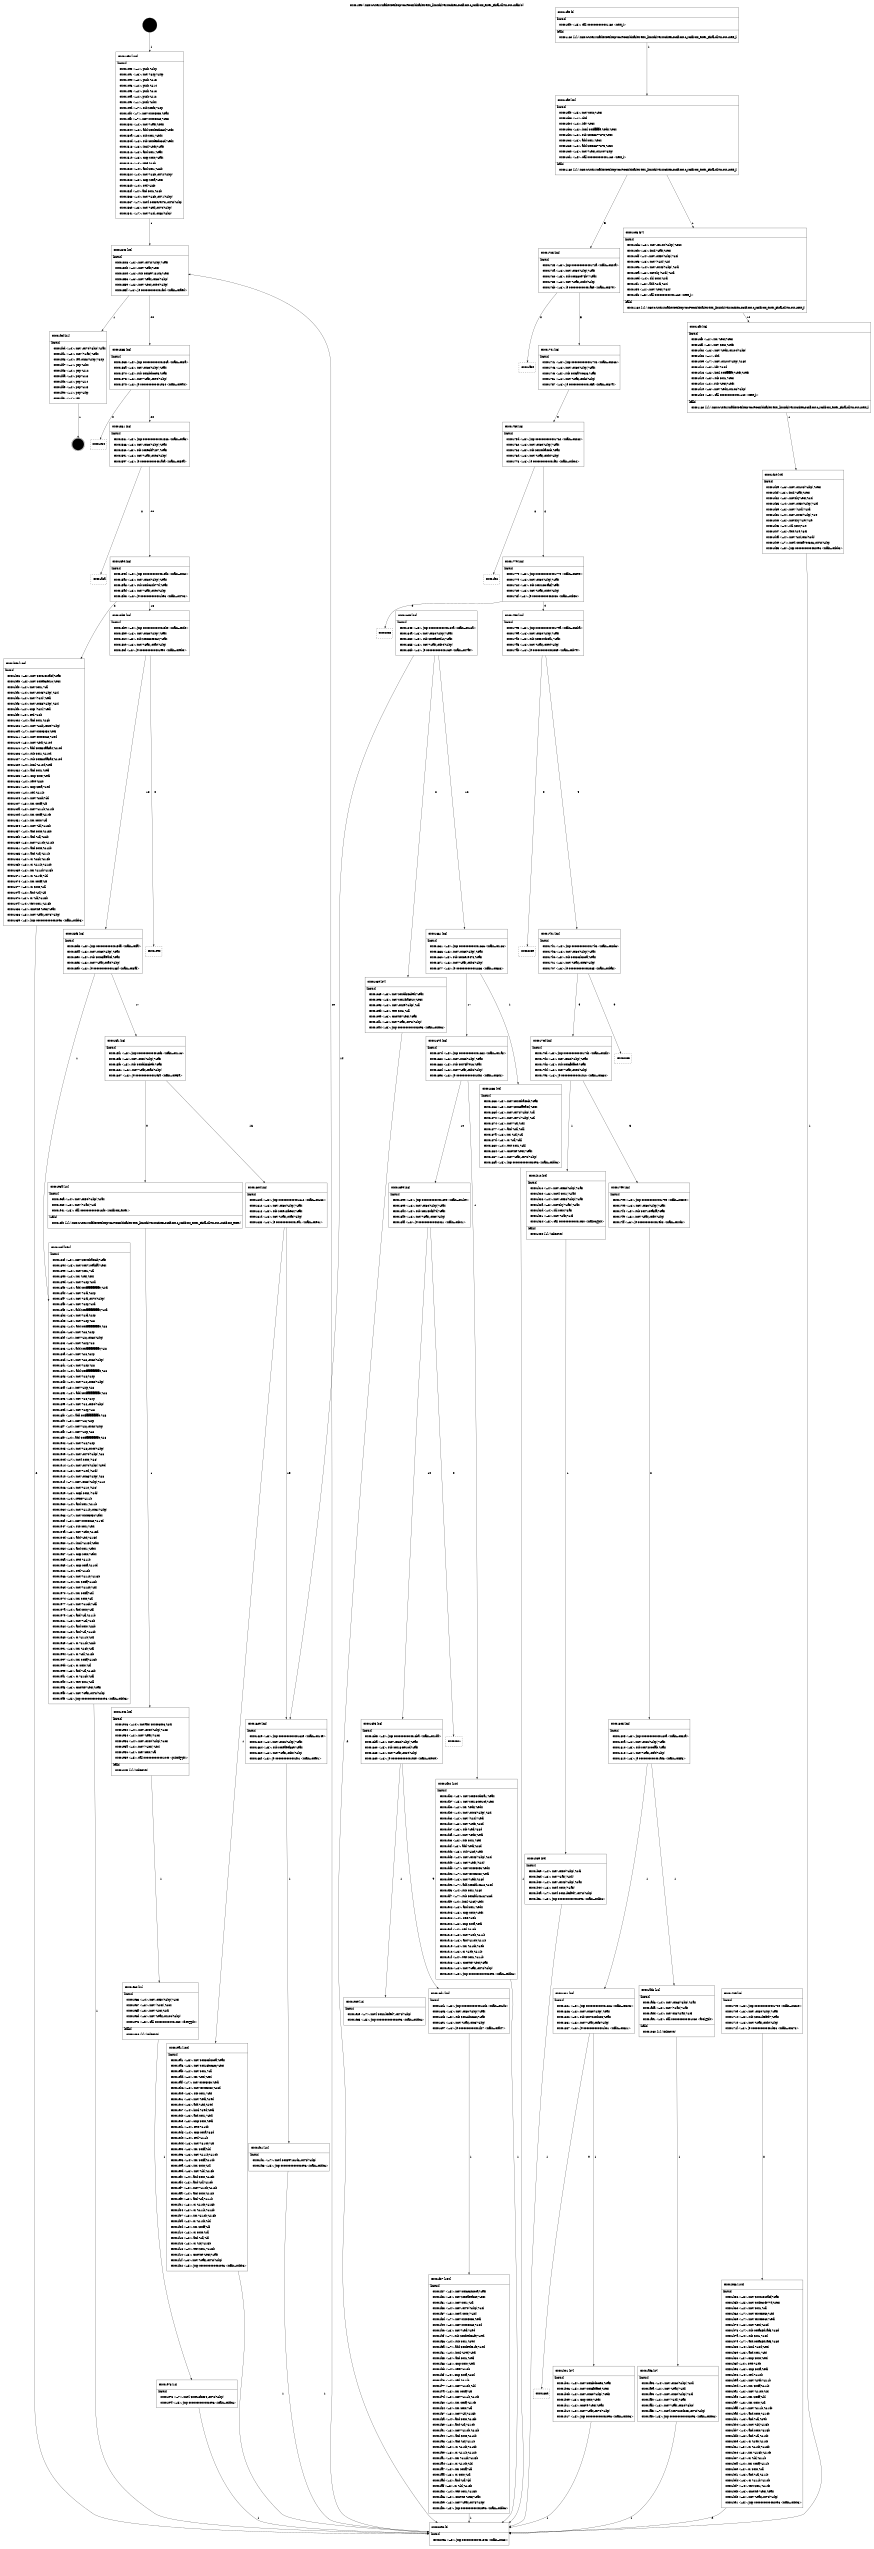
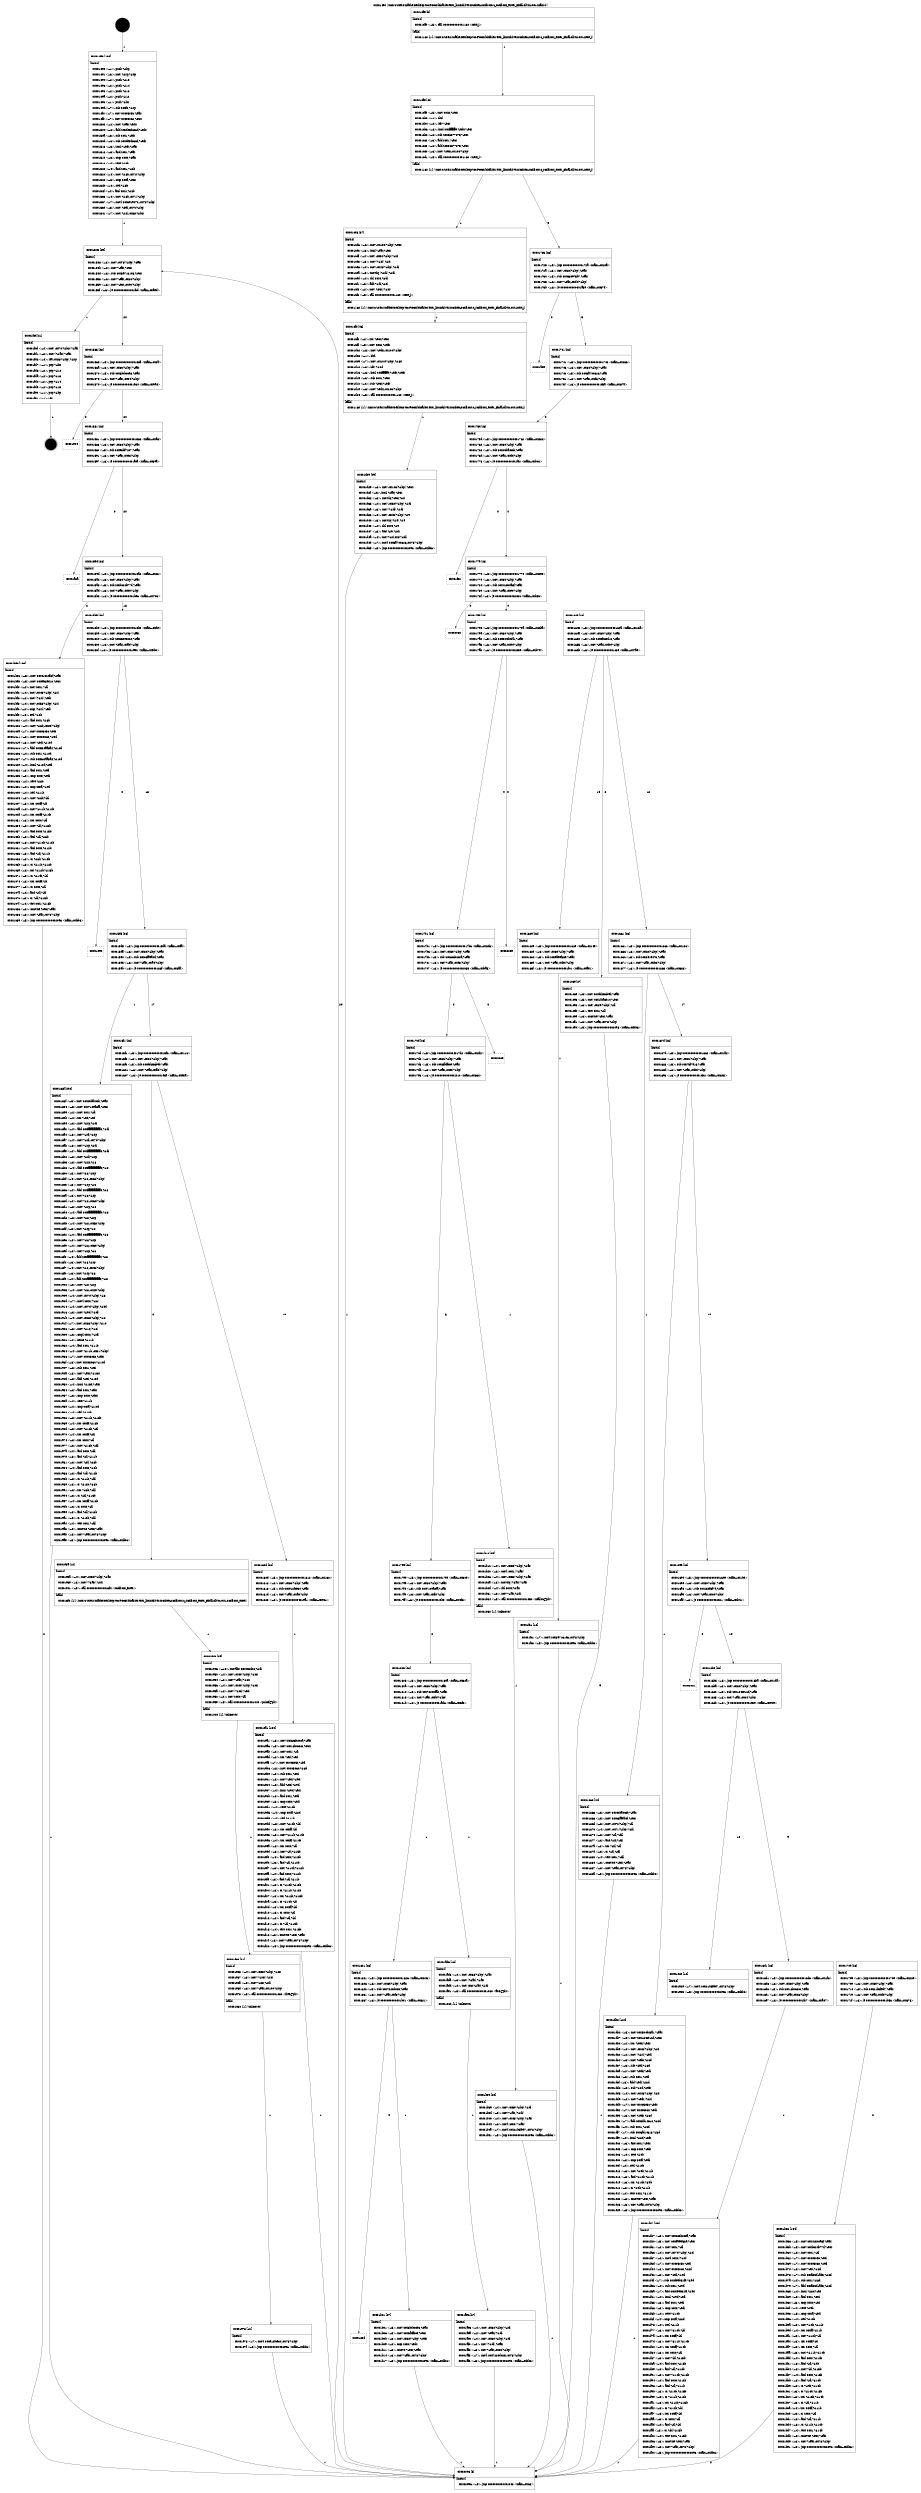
(748, 317) -> (436, 317)
(286, 1472) -> none
(347, 1742) -> (600, 1686)
(401, 1879) -> (738, 1837)
